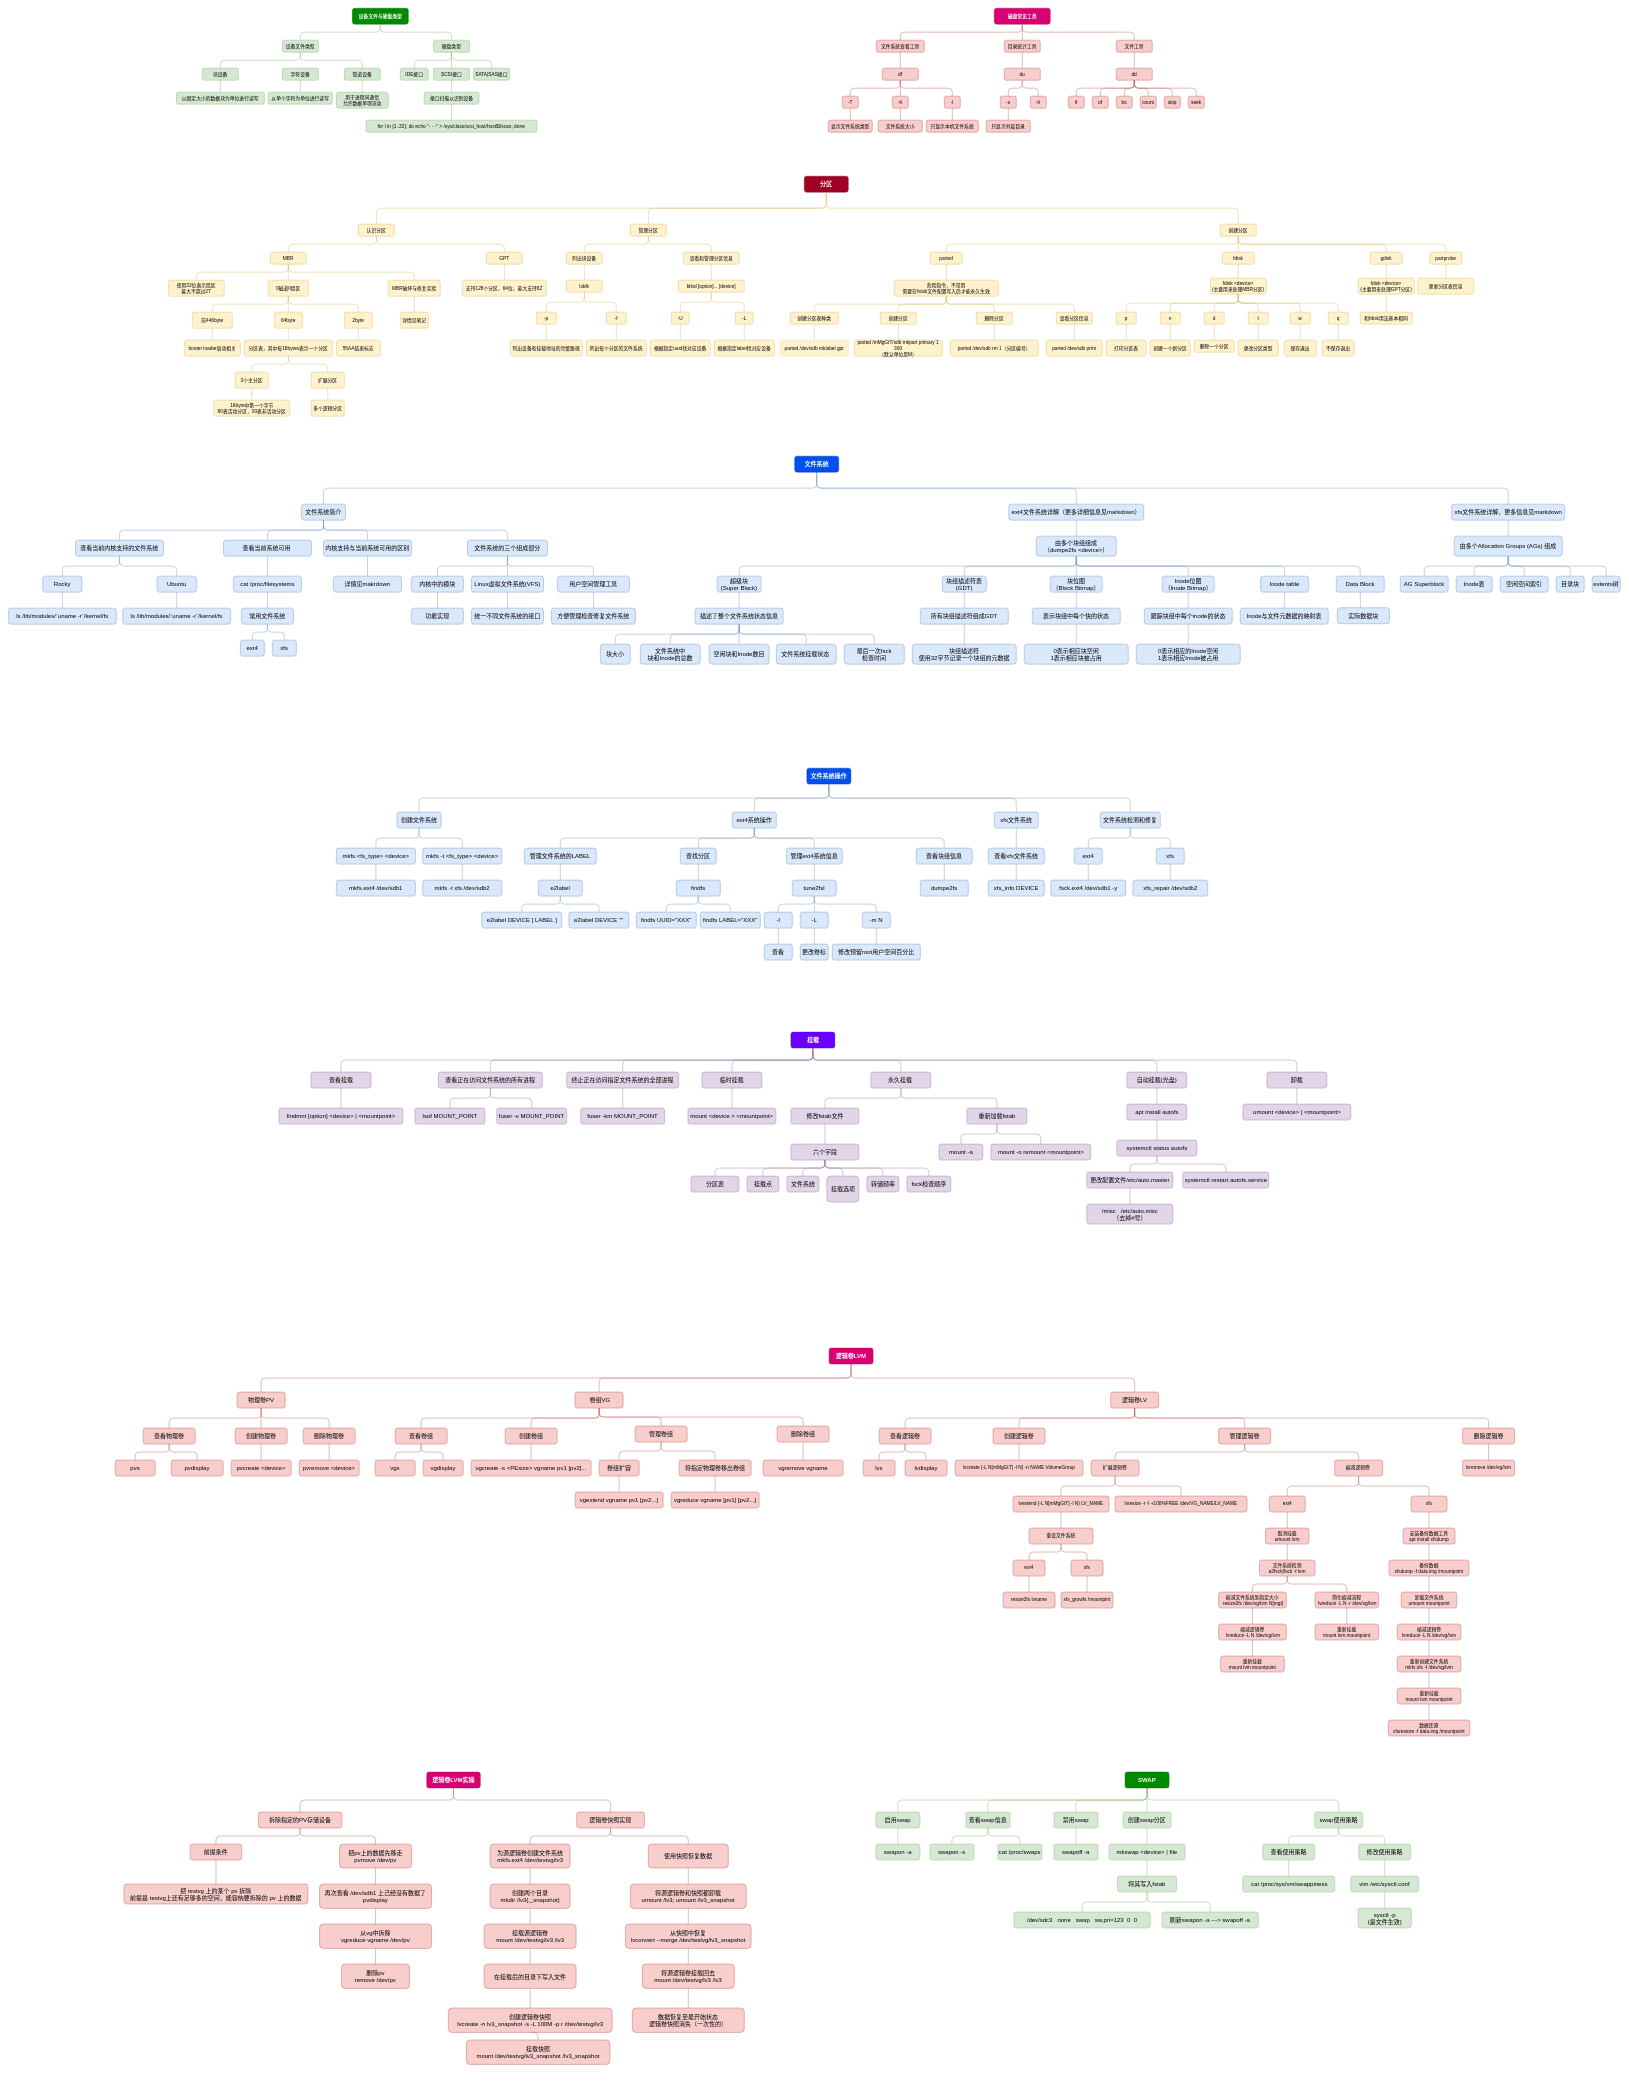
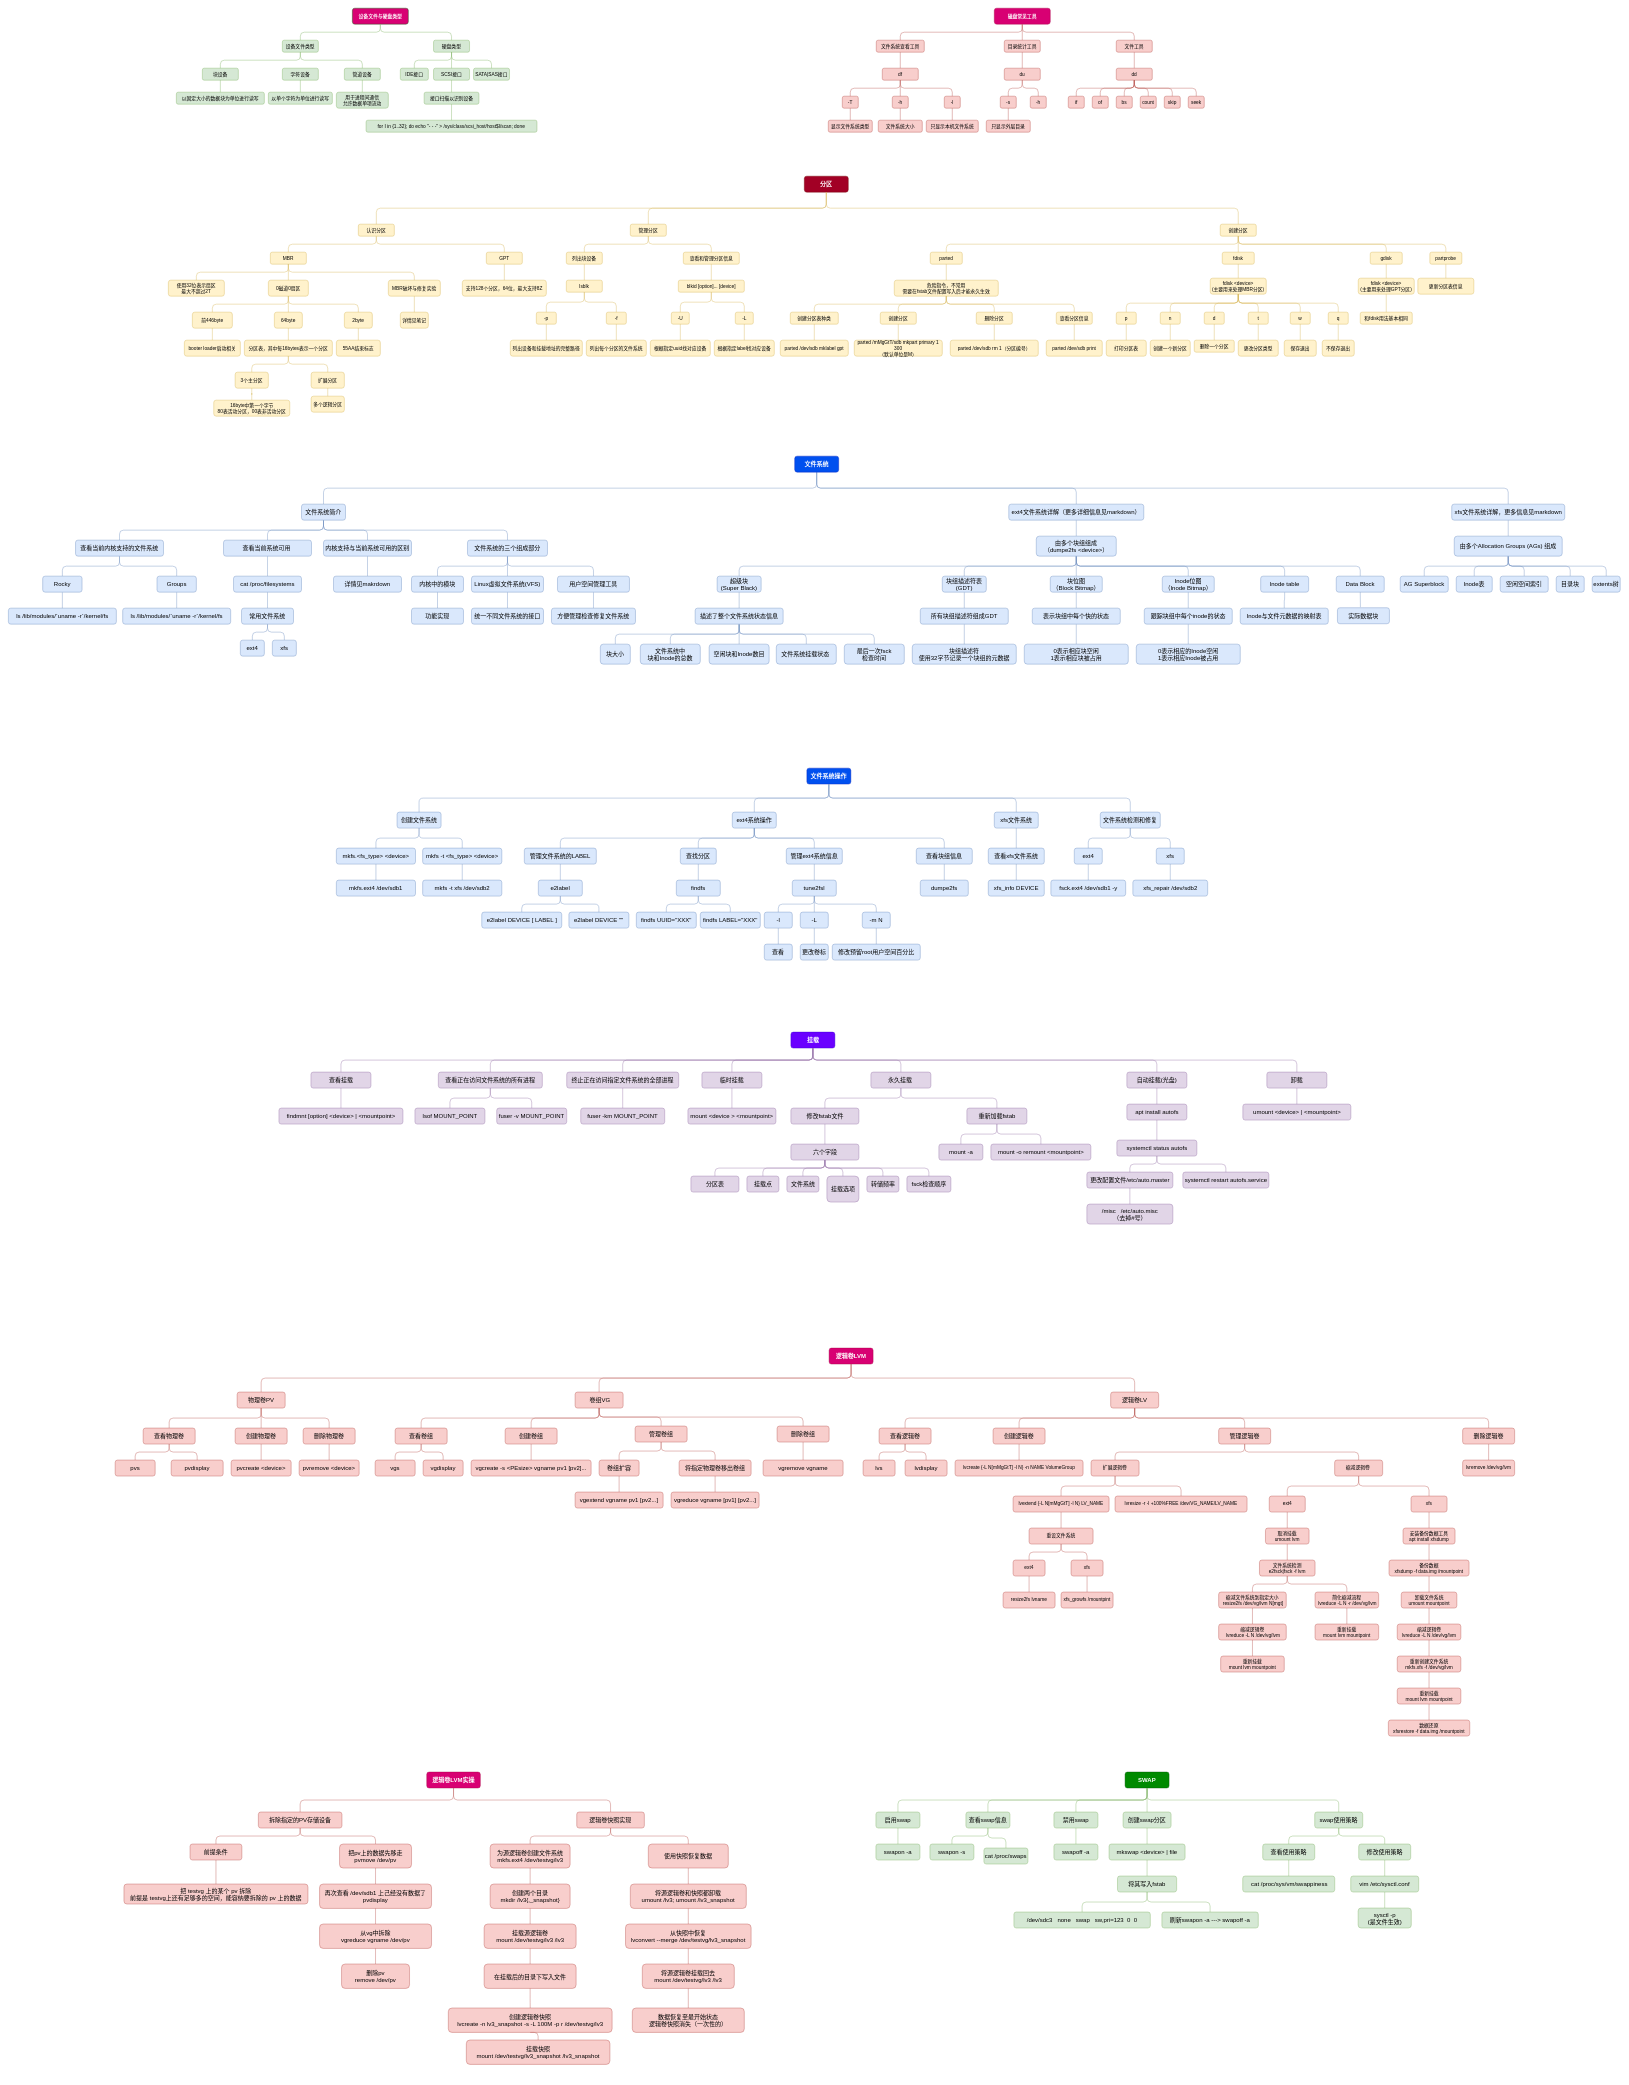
(380, 16) -> (380, 16)
(814, 348) -> (814, 348)
(328, 408) -> (328, 404)
(177, 584) -> (177, 584)
(1020, 1852) -> (1006, 1856)
